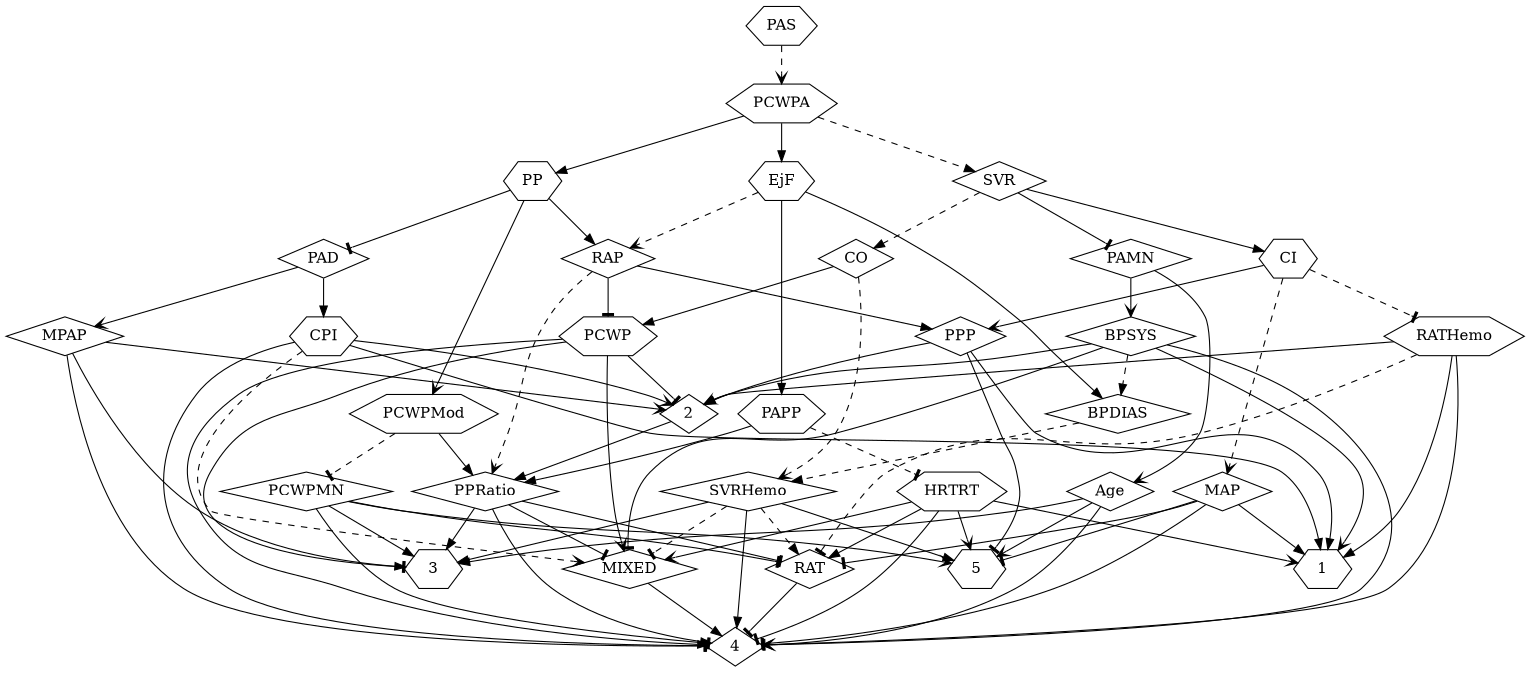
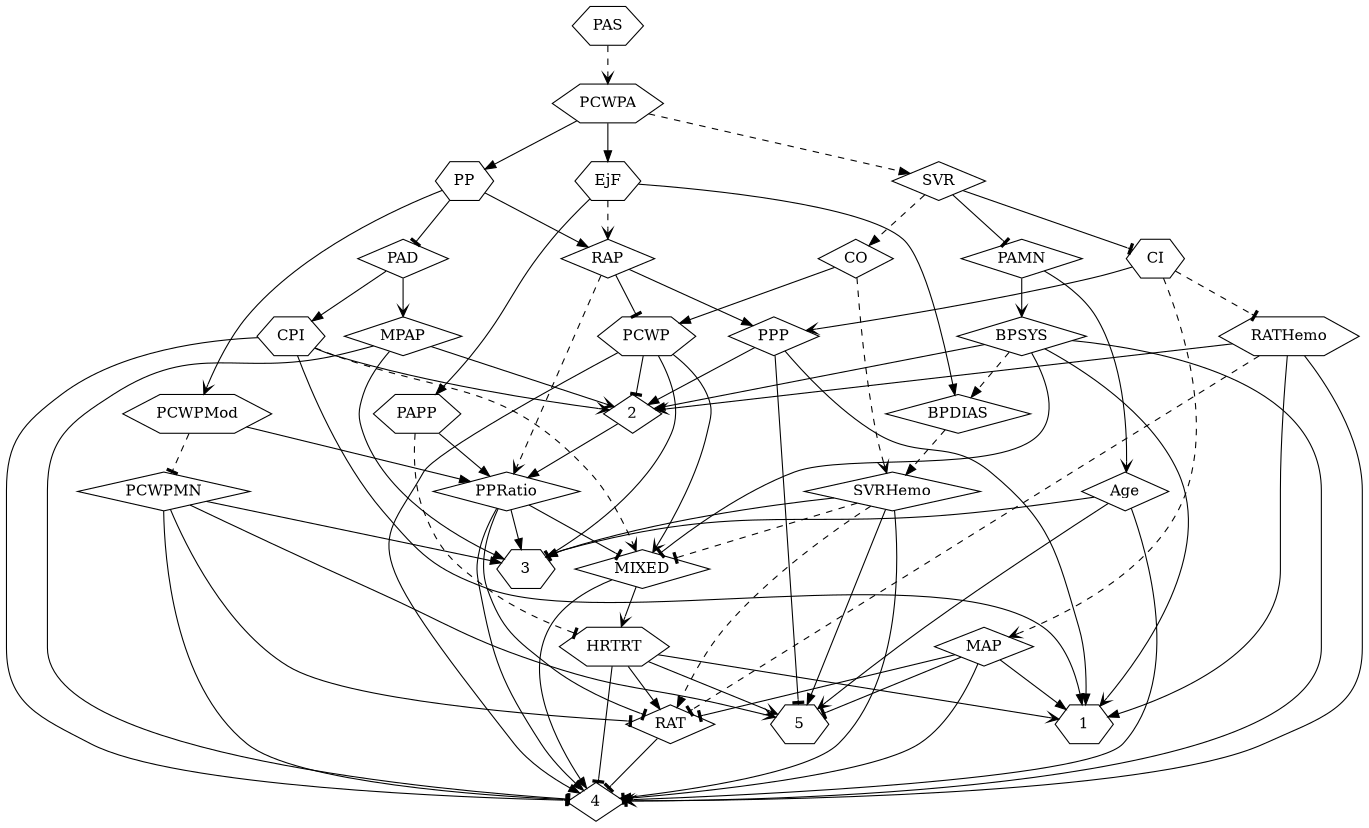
(1140, 219) -> (1045, 219)
(794, 530) -> (633, 595)
